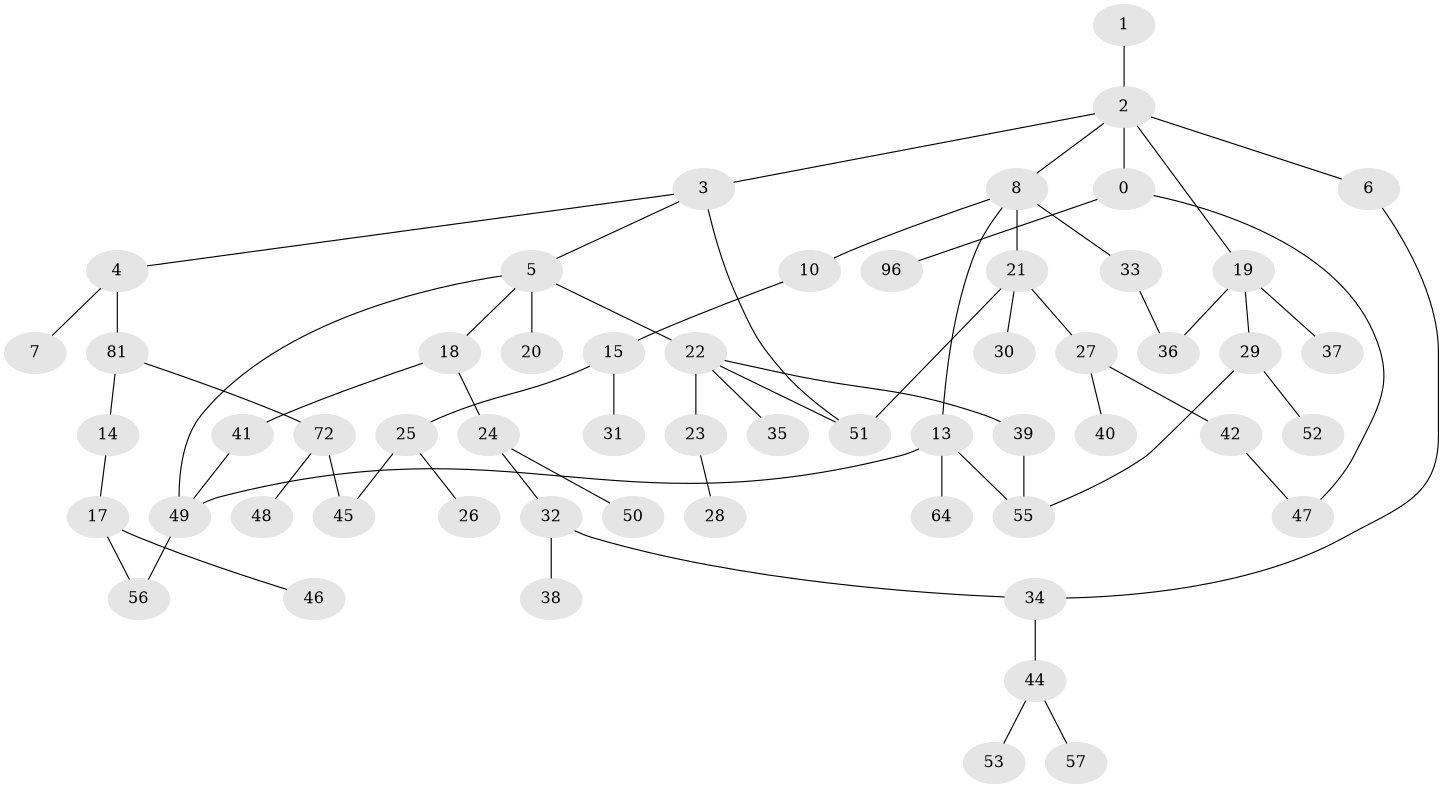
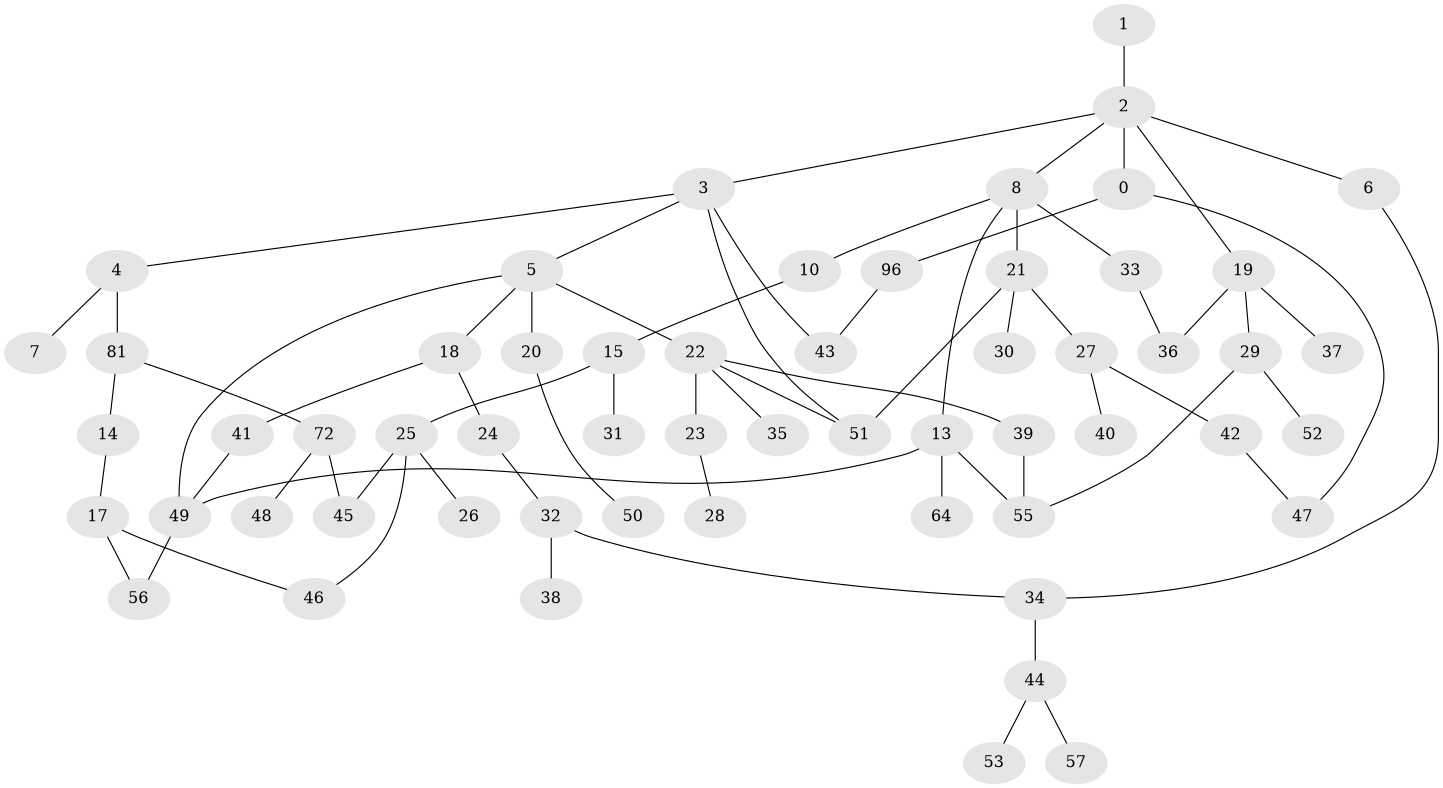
none -> (826, 353)
(546, 468) -> (566, 443)
none -> (389, 530)
